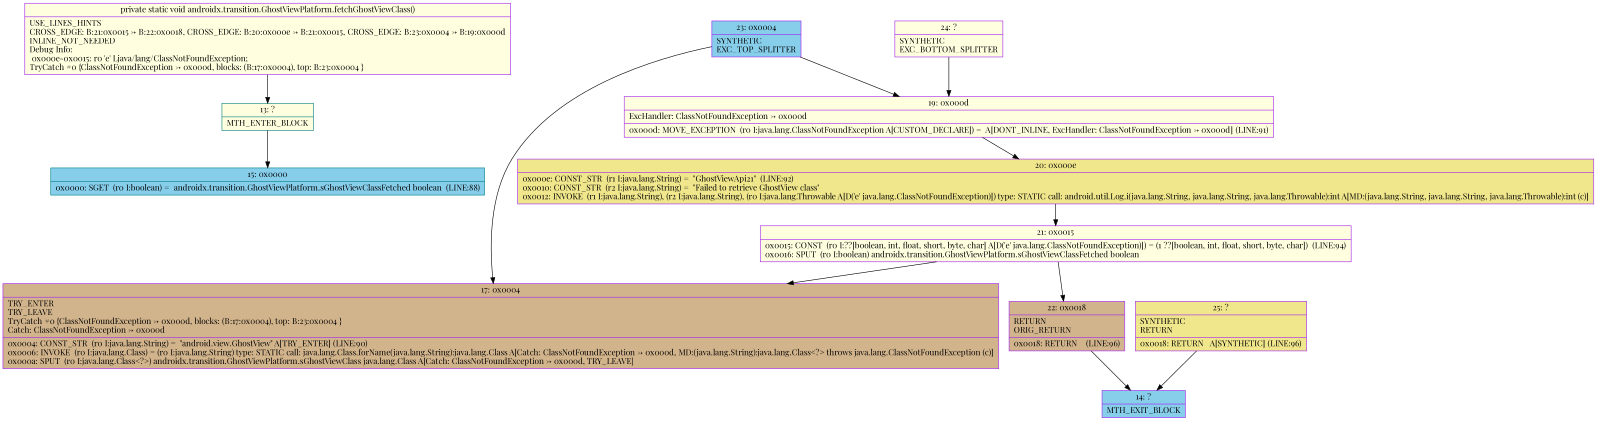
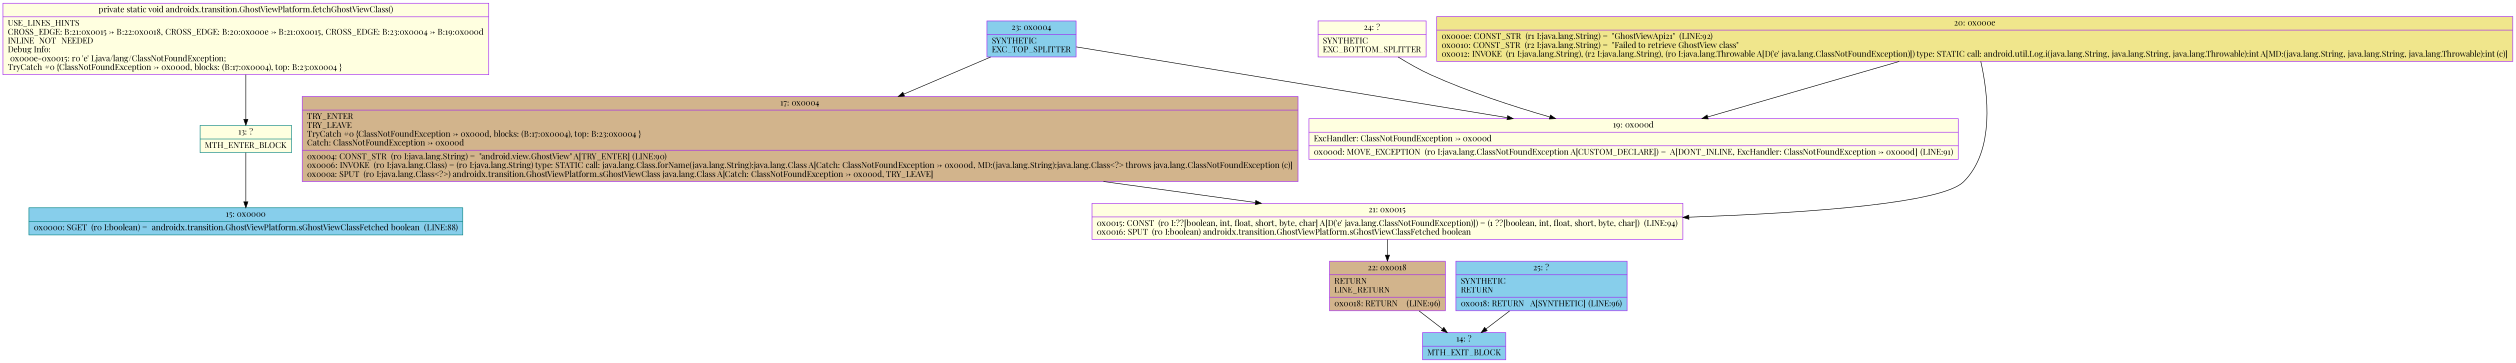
(998, 147) -> (1804, 89)
(865, 272) -> (1179, 192)
(1221, 326) -> (1542, 286)
(1042, 330) -> (1362, 290)
